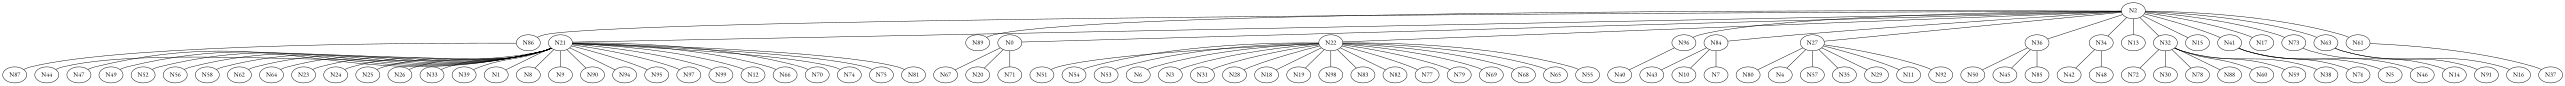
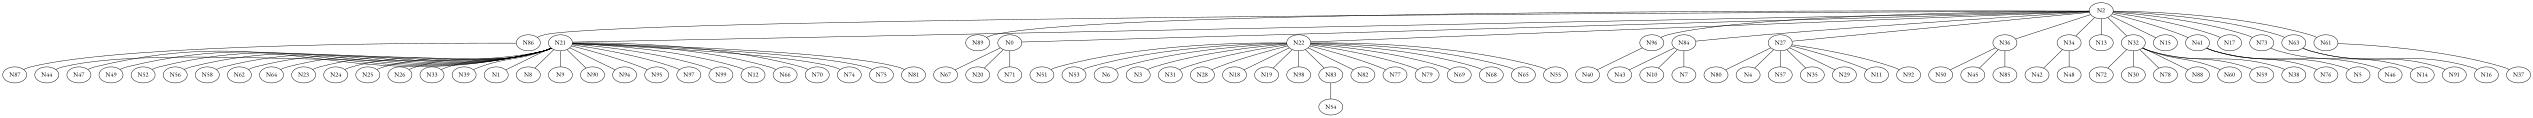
(1224, 46) -> (1331, 91)
